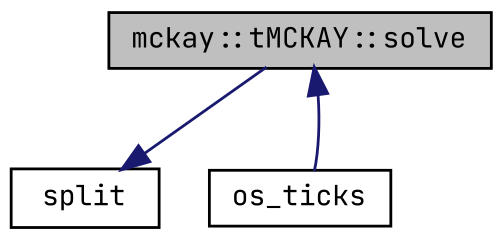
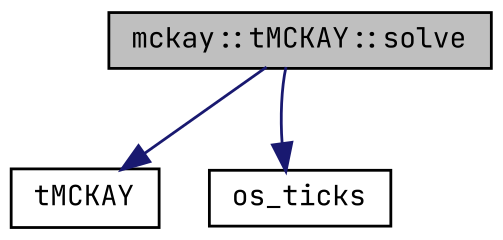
(319, 134) -> (282, 105)
(85, 198) -> (85, 198)
